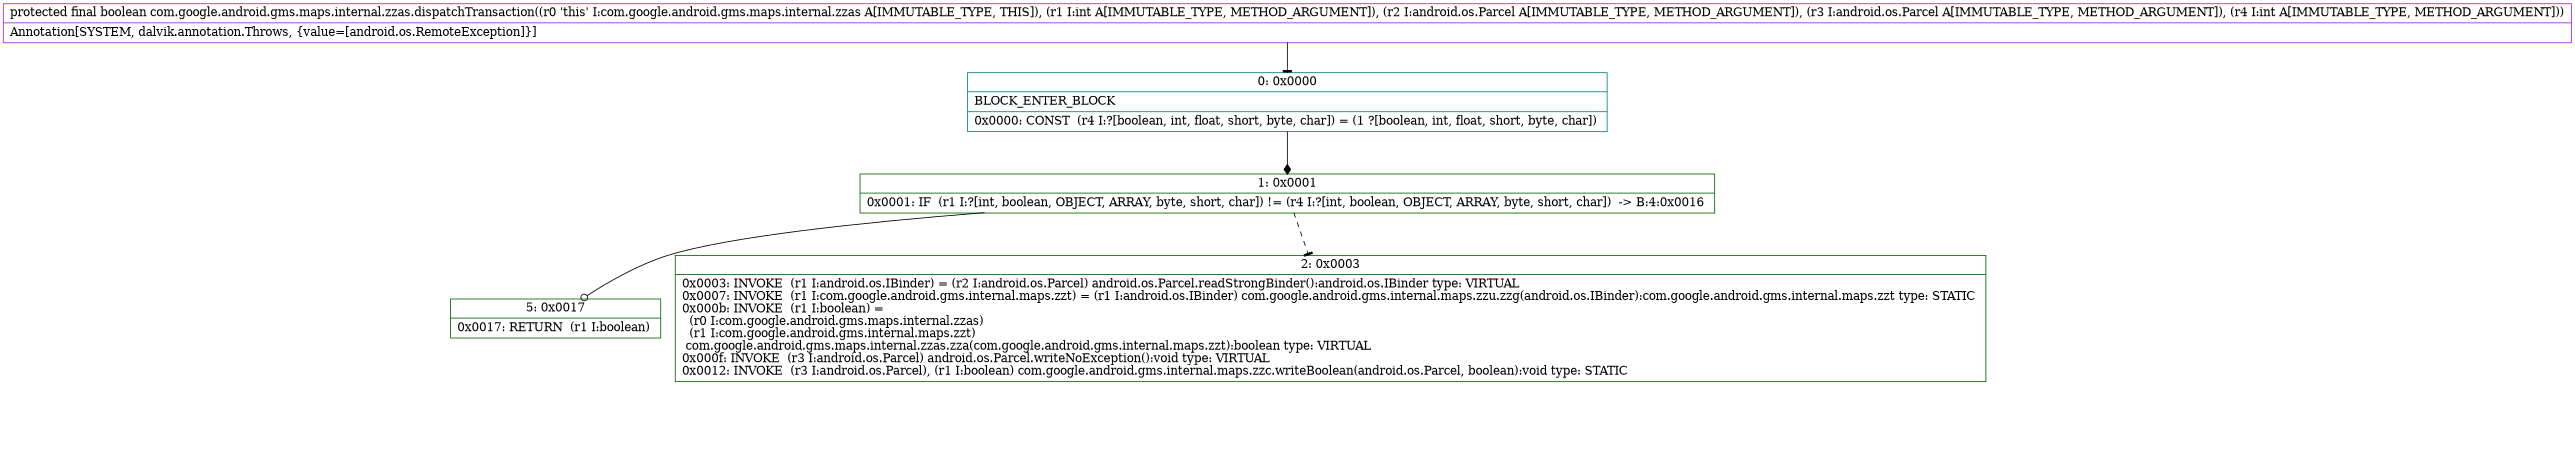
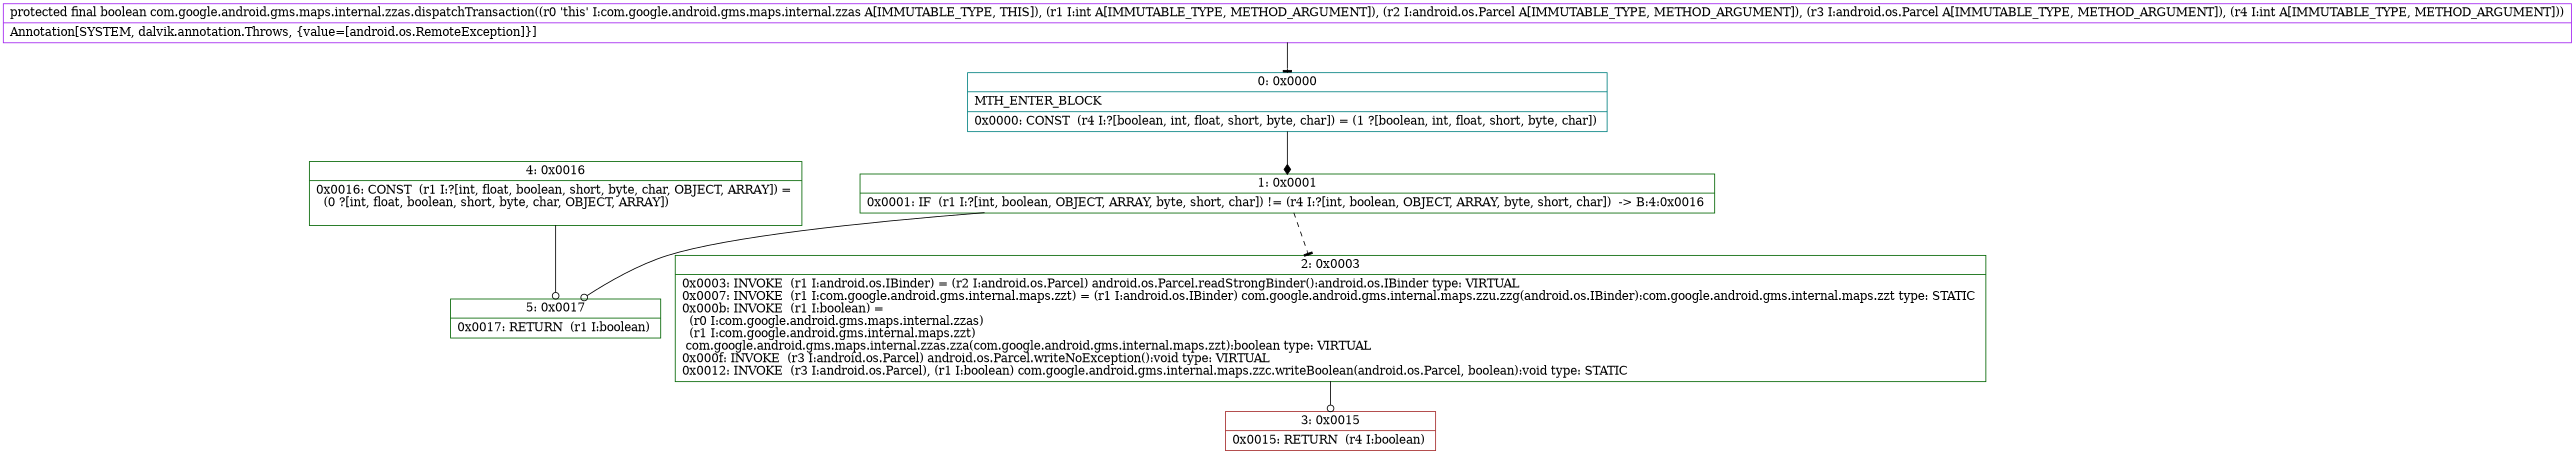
(1045, 101) -> (1038, 101)
none -> (556, 194)
none -> (1331, 431)
